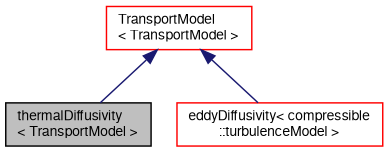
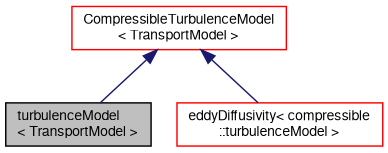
(179, 28) -> (179, 28)
(78, 124) -> (78, 124)
